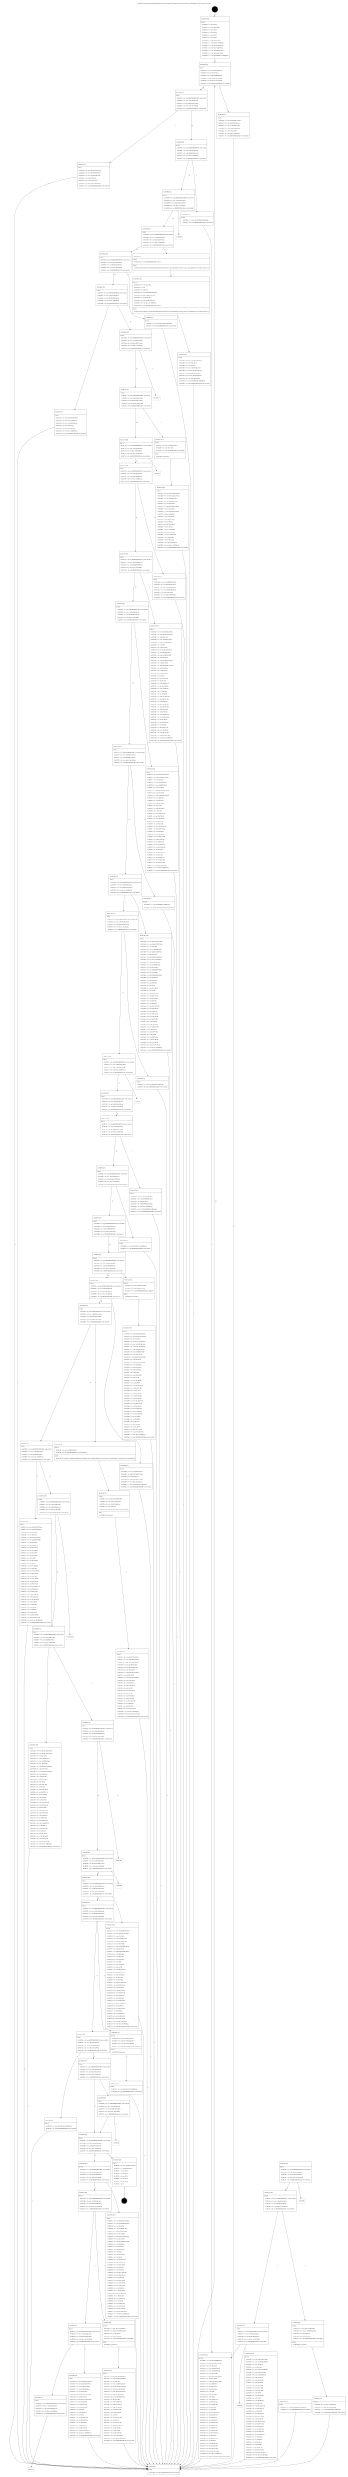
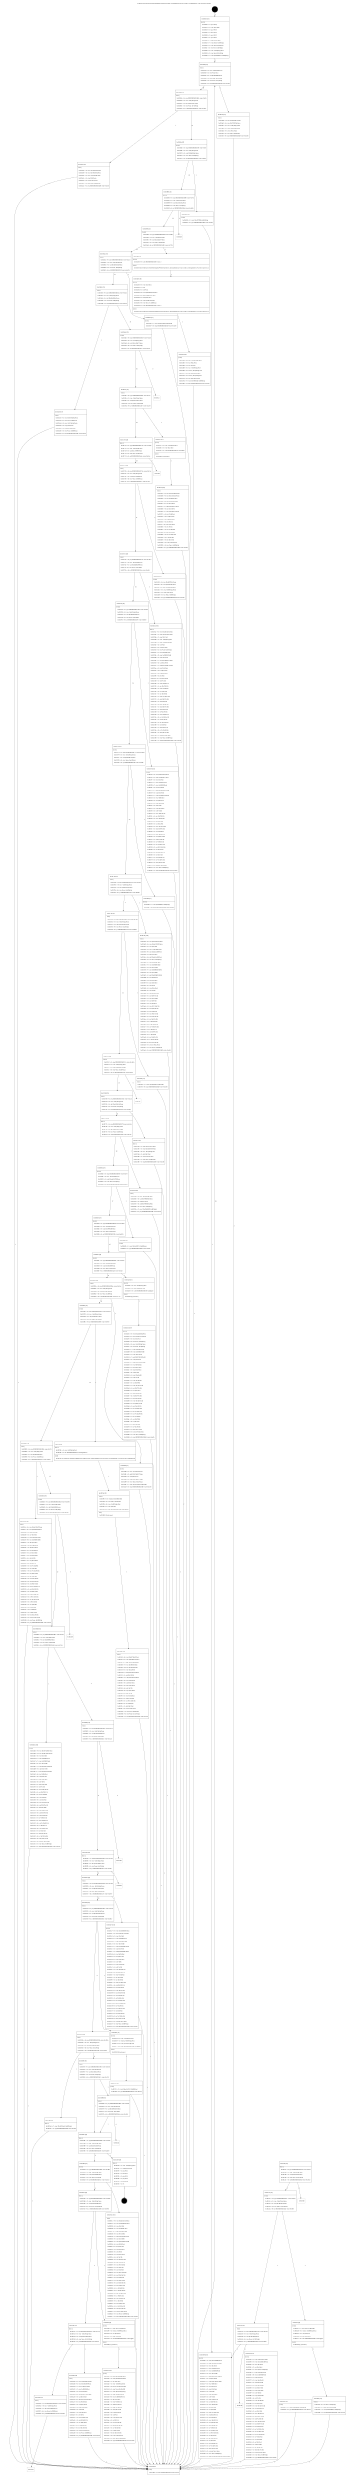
none -> (149, 1151)
